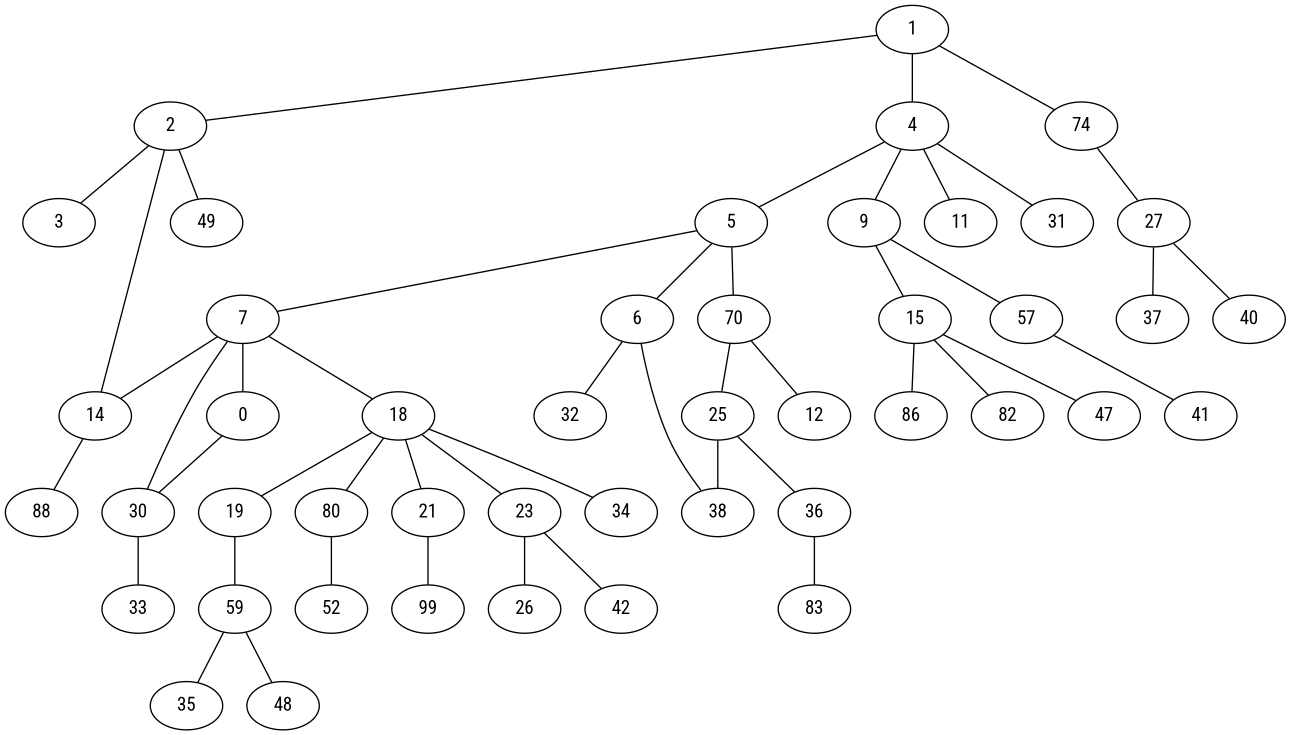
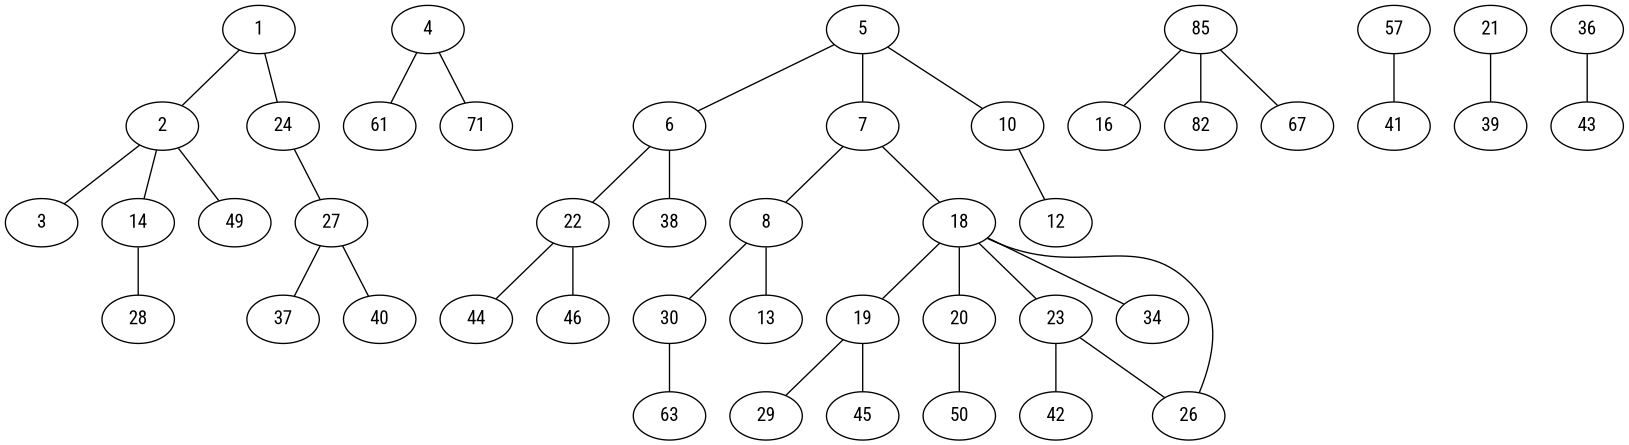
(912, 78) -> none
(1081, 126) -> (283, 126)
(822, 174) -> none
(864, 223) -> none
(961, 223) -> (380, 126)
(1057, 223) -> (476, 126)
none -> (476, 319)
none -> (573, 319)
(734, 319) -> (1008, 126)
none -> (766, 319)
(915, 319) -> (1201, 30)
(169, 368) -> none
(183, 413) -> none
(243, 416) -> (766, 223)
(570, 416) -> (573, 223)
(718, 416) -> none
none -> (863, 416)
(911, 416) -> (1104, 126)
(1104, 416) -> (1297, 126)
(413, 464) -> (1150, 260)
(42, 513) -> (138, 319)
(331, 513) -> (959, 319)
(138, 609) -> (669, 416)
(235, 609) -> (766, 416)
(331, 609) -> (959, 416)
(428, 609) -> (1491, 126)
(814, 609) -> (1587, 126)
(186, 706) -> none
(283, 706) -> none
